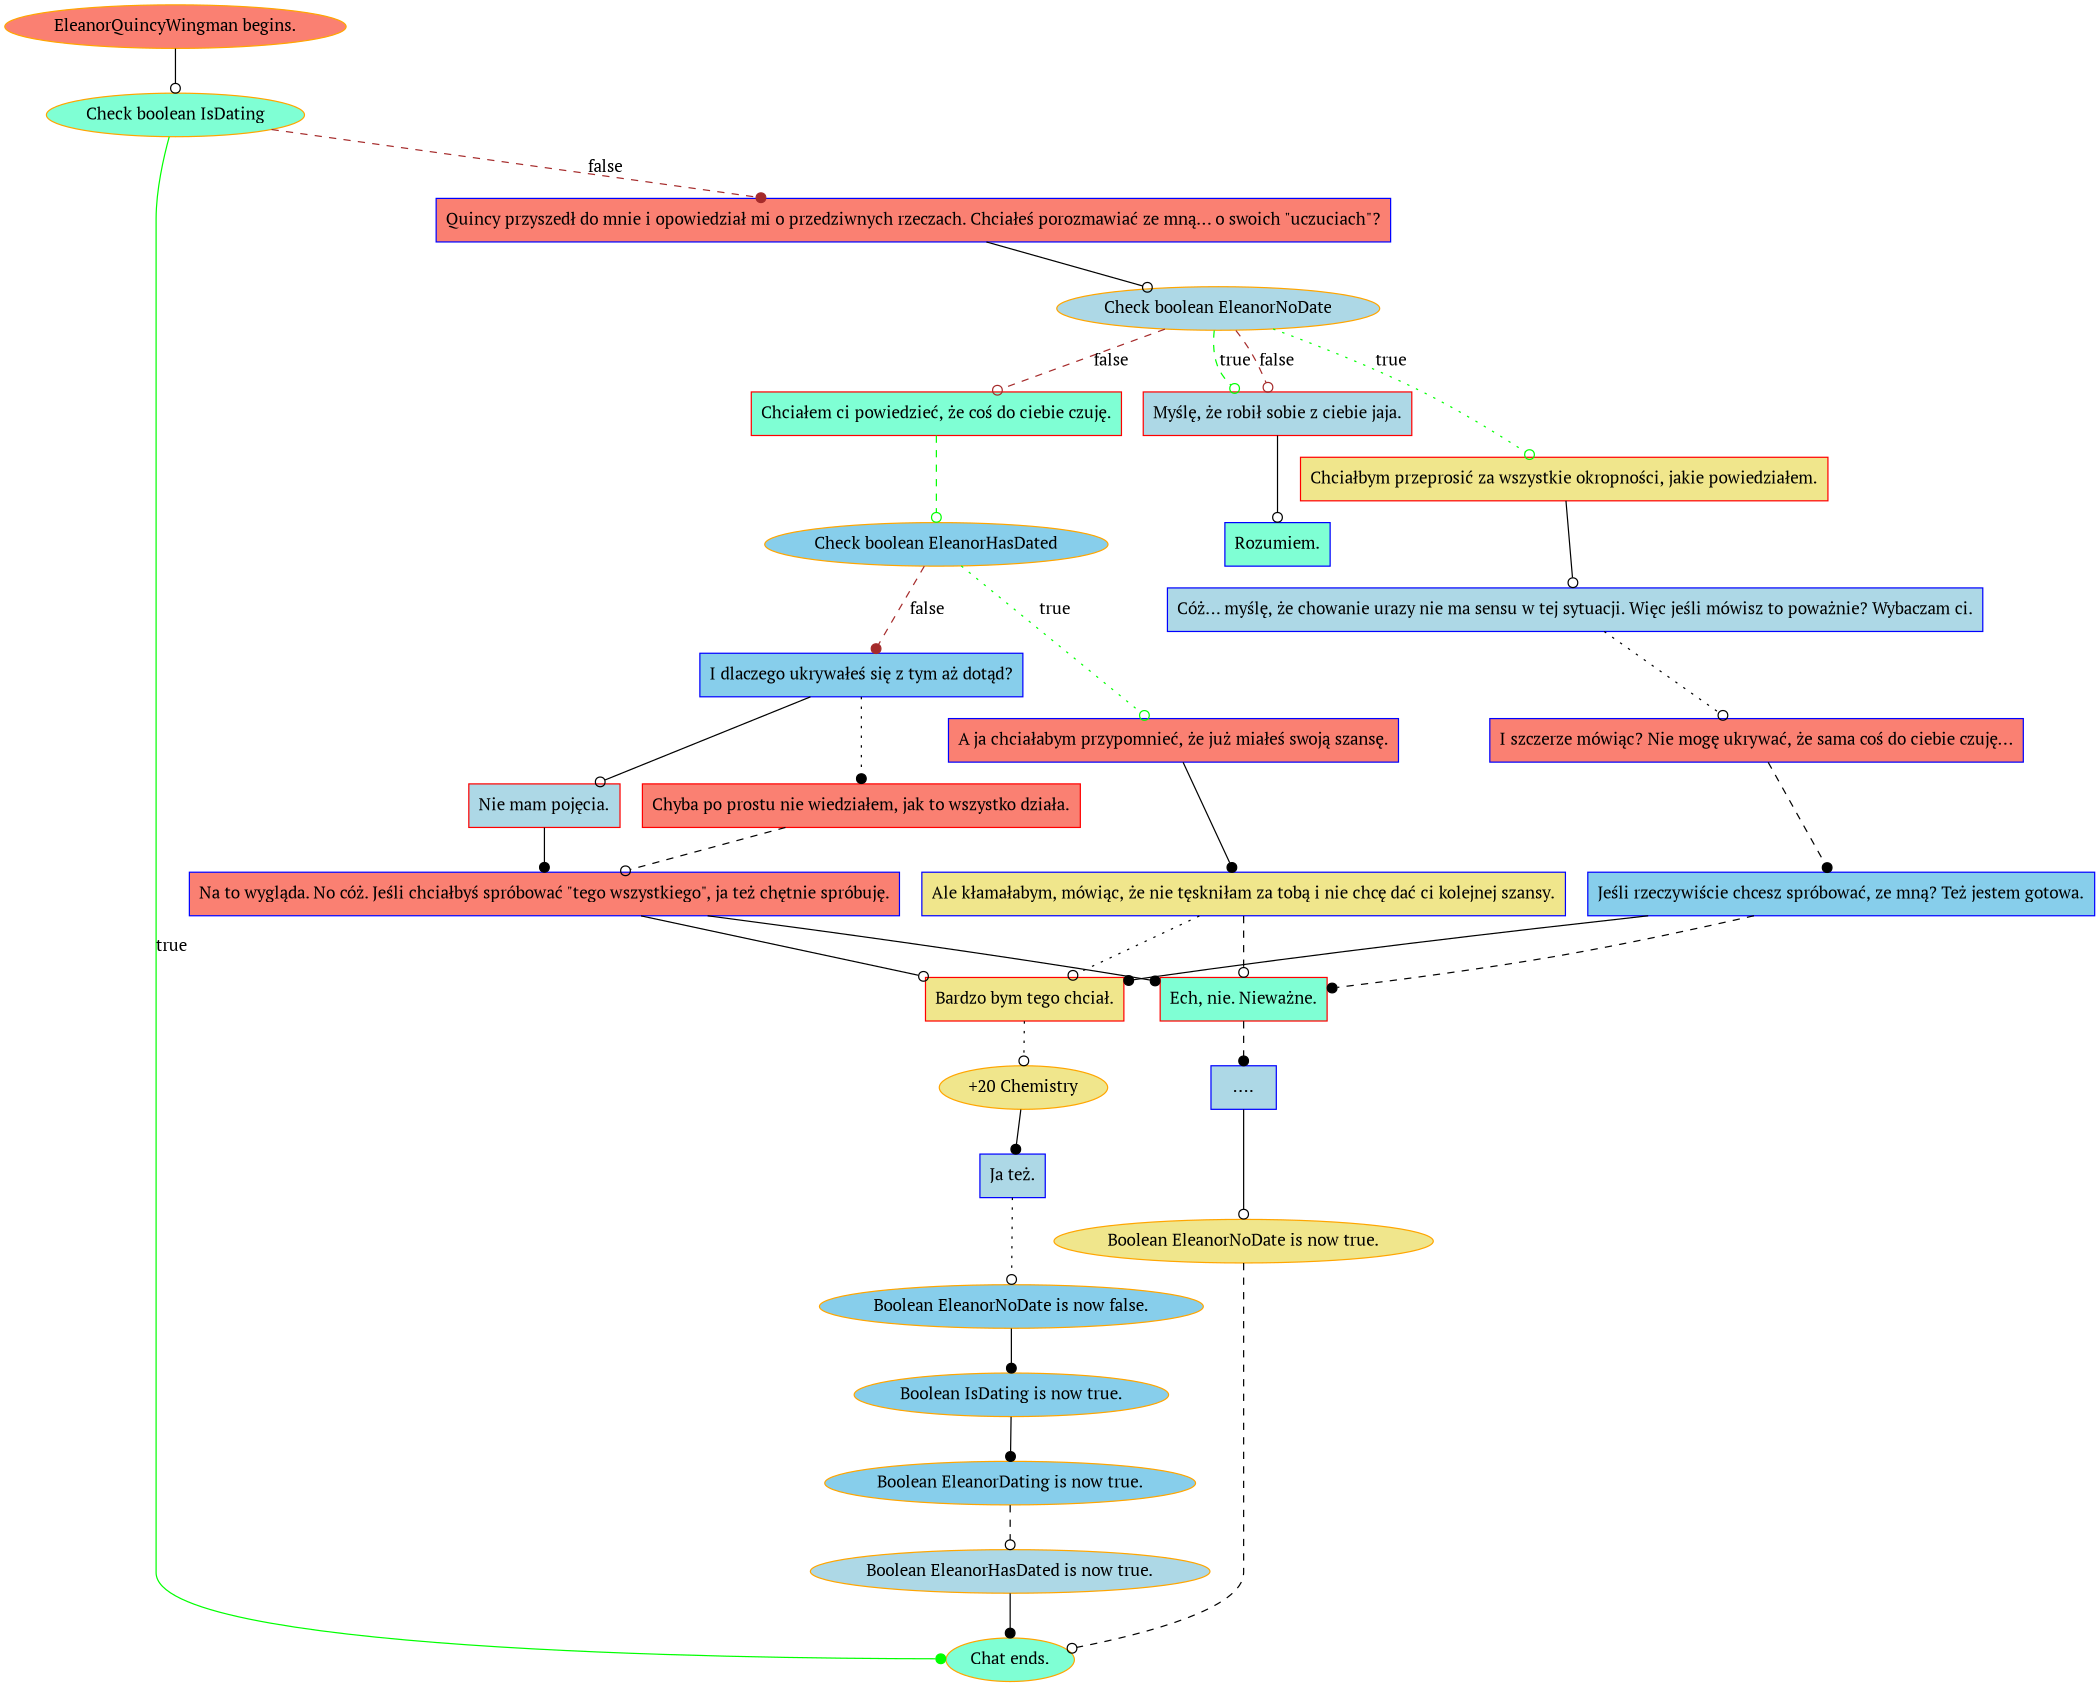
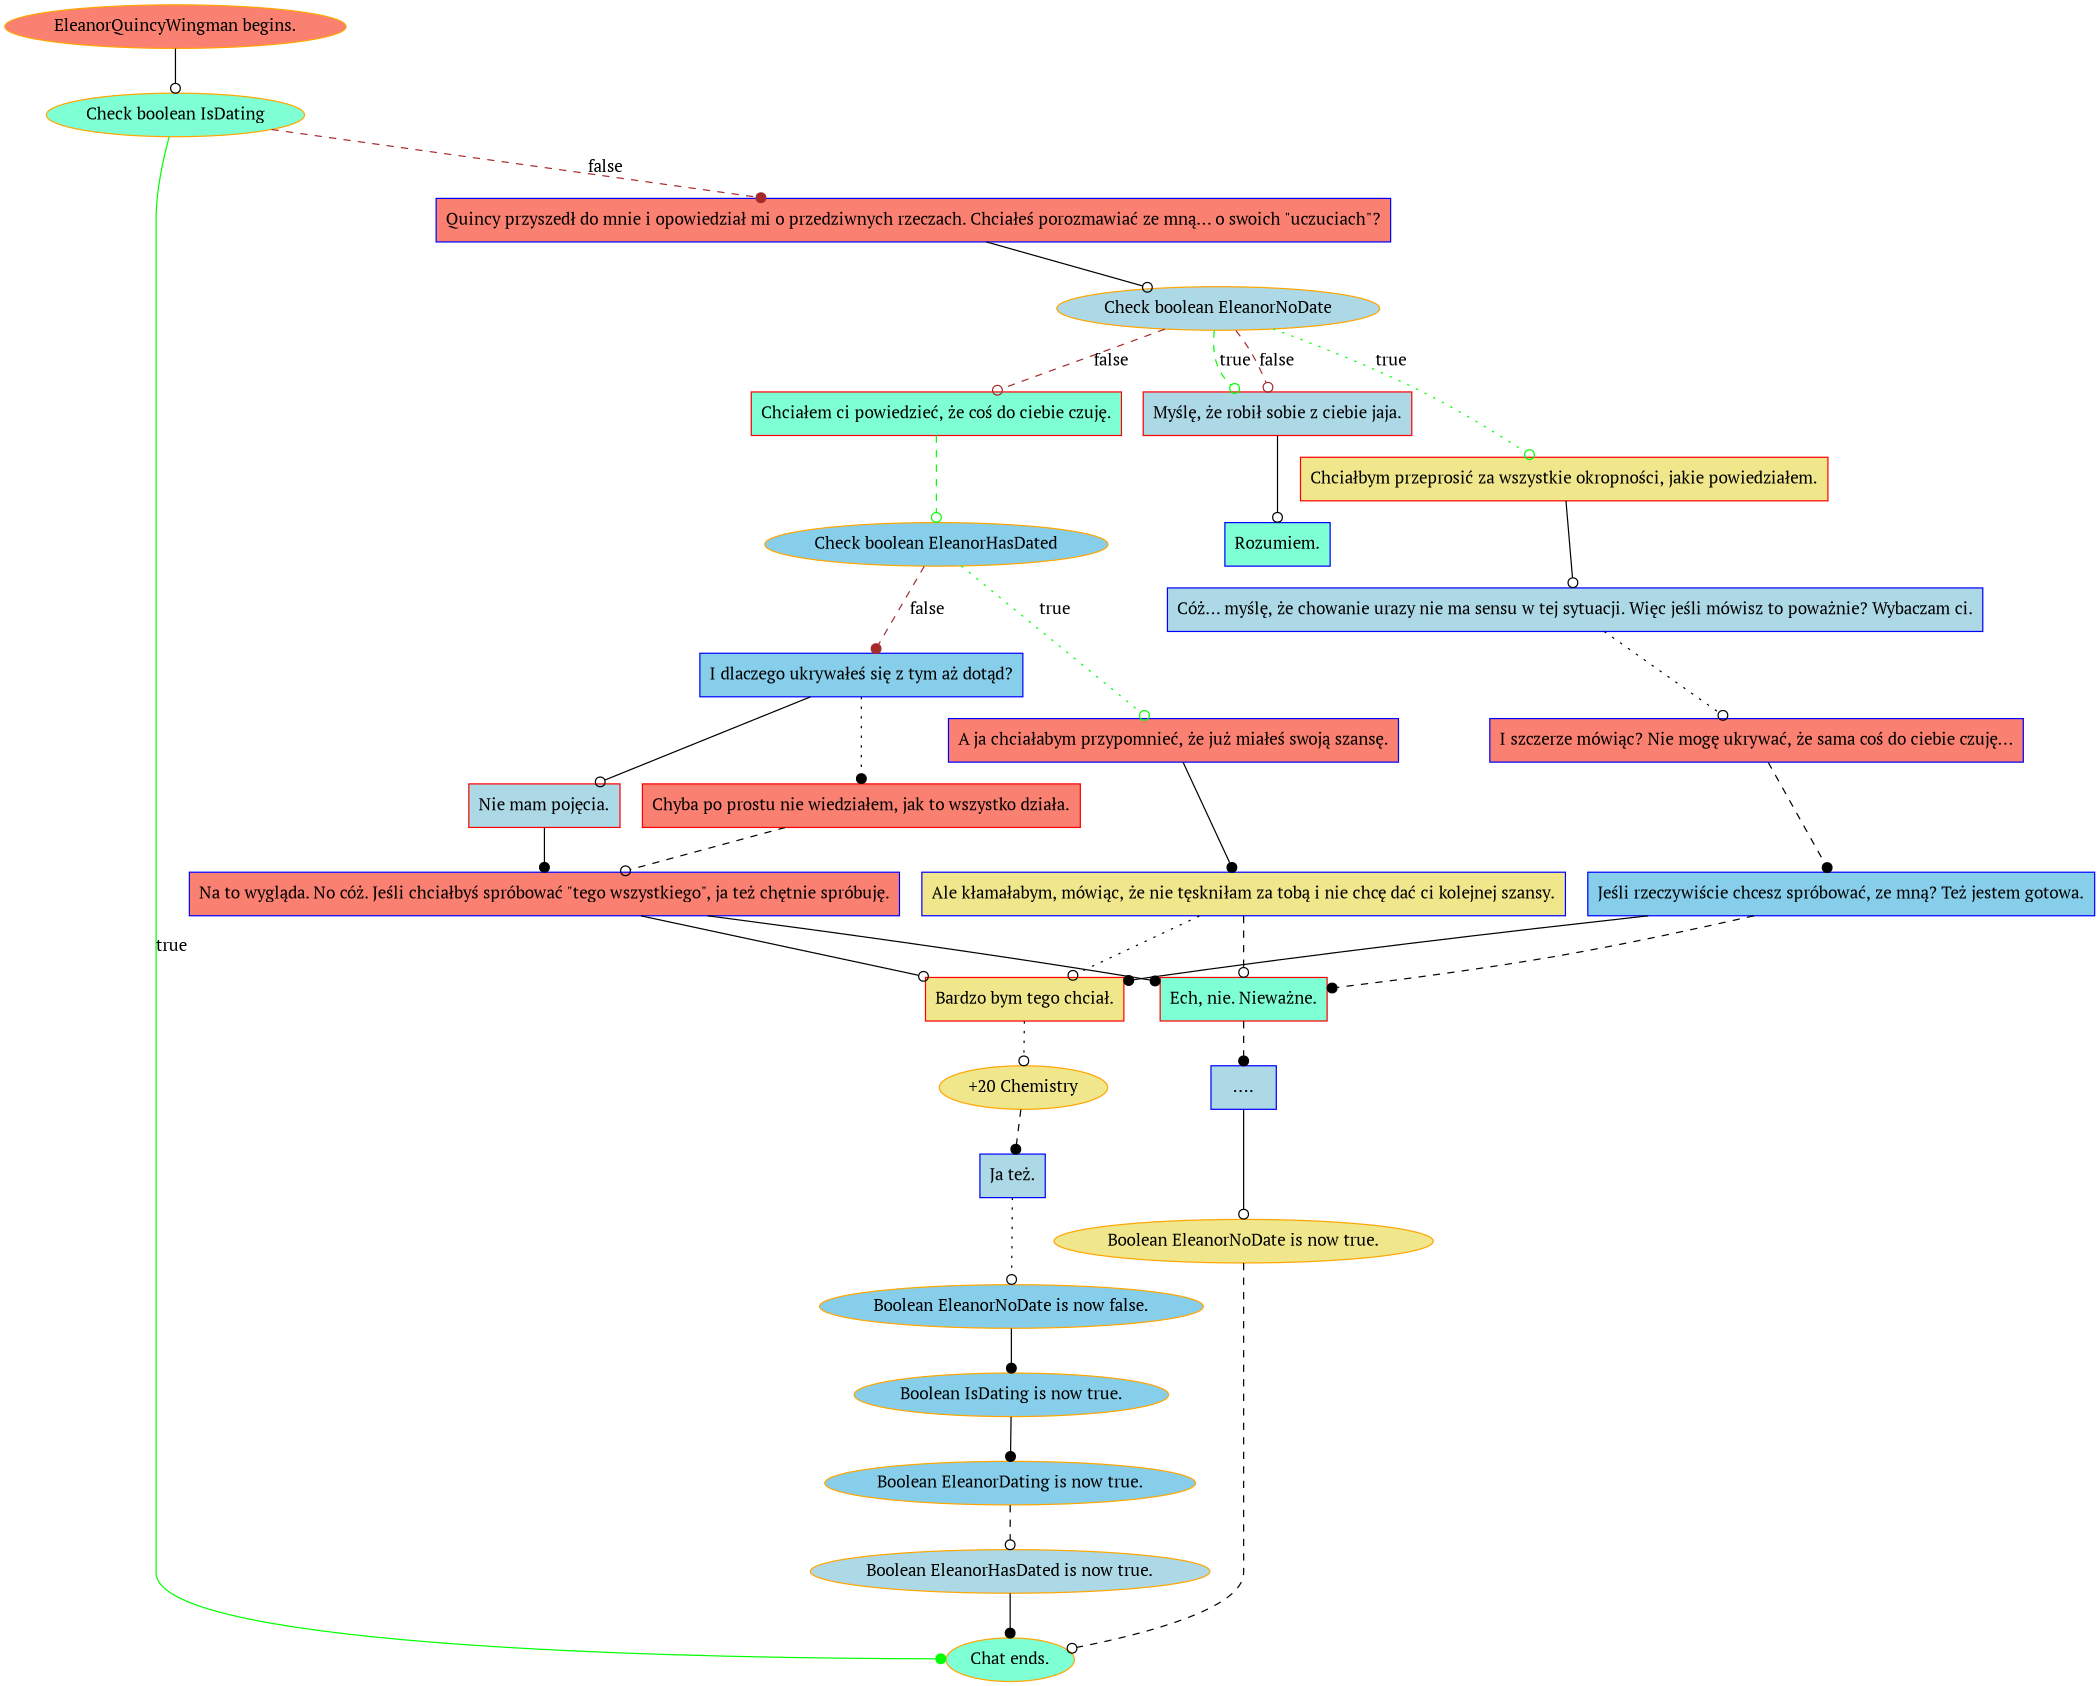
(1019, 1127) -> (1019, 1127)
